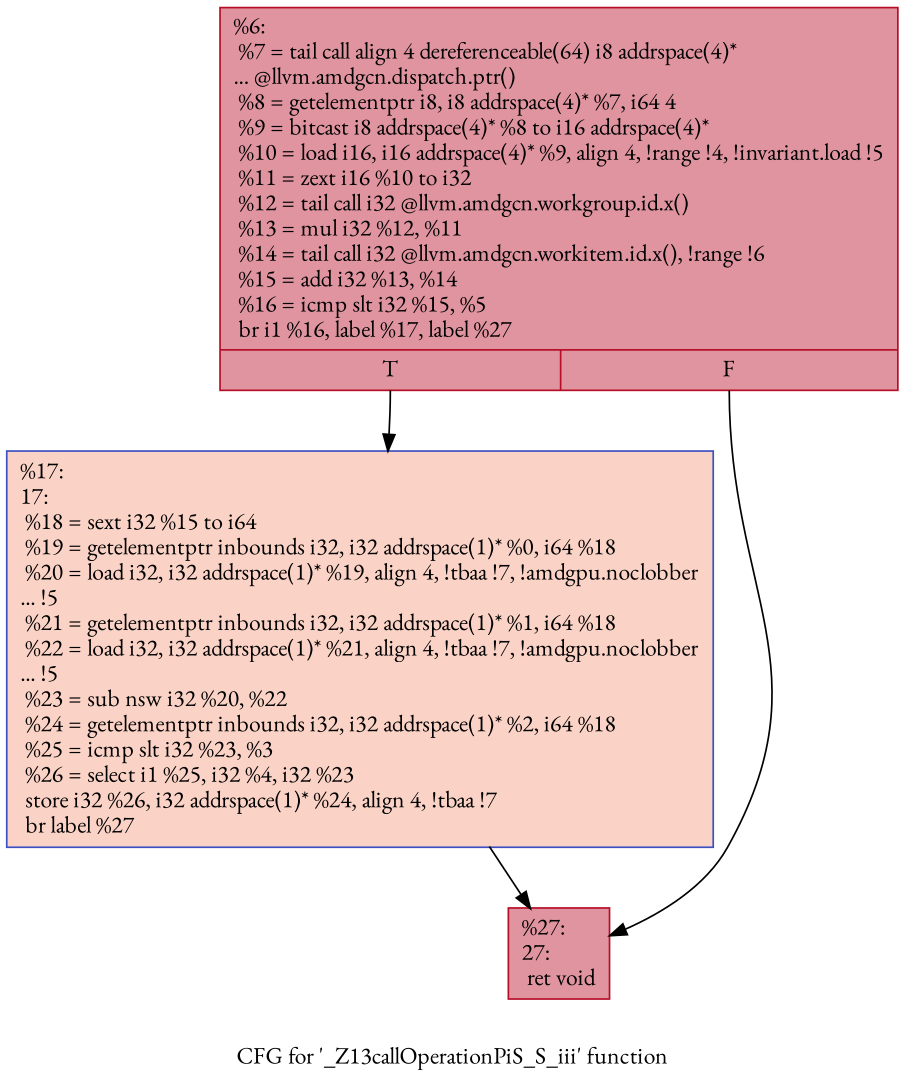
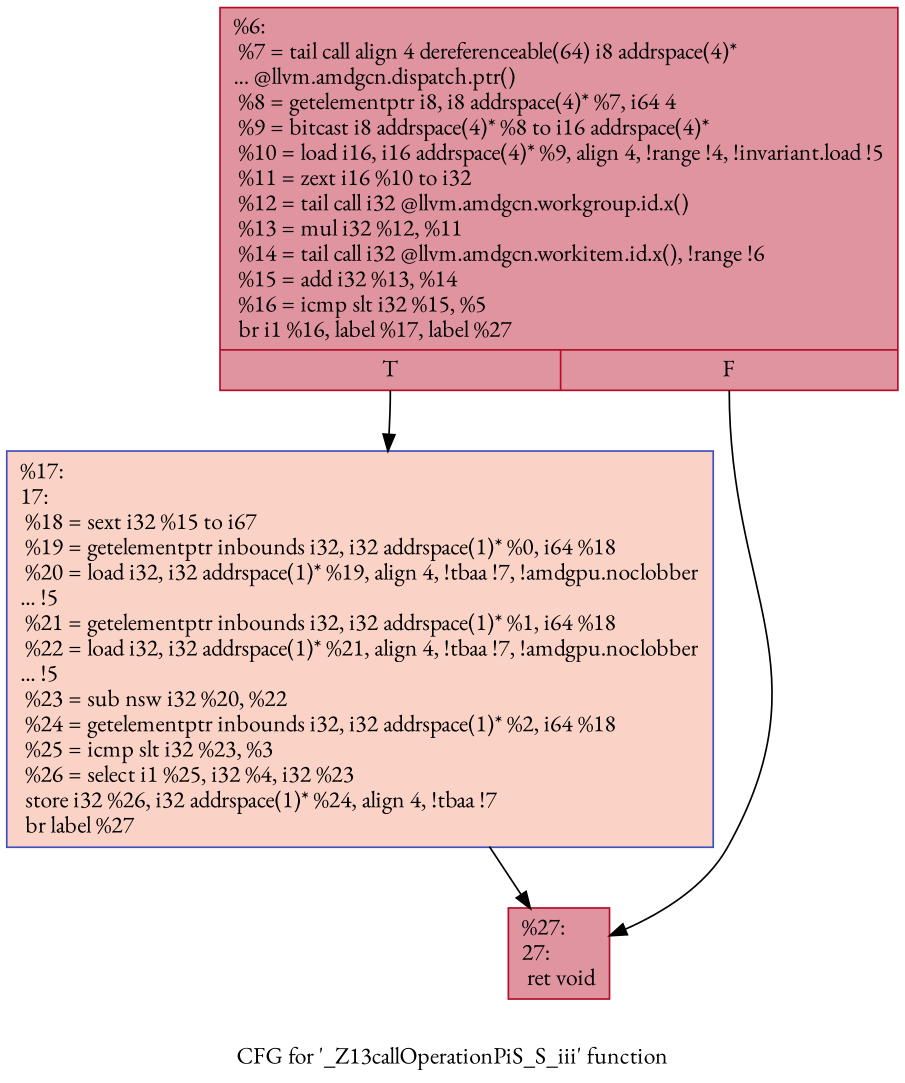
(139, 522) -> (139, 522)
